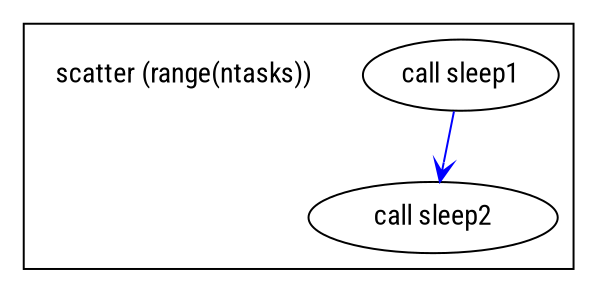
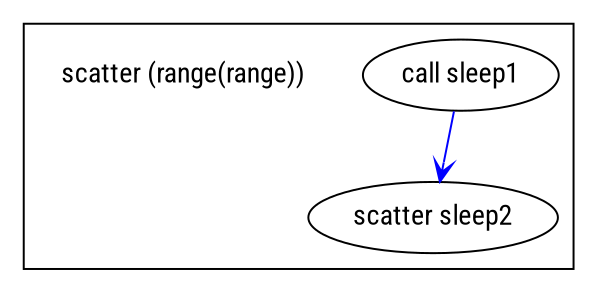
(184, 75) -> (184, 75)
(433, 218) -> (433, 218)
